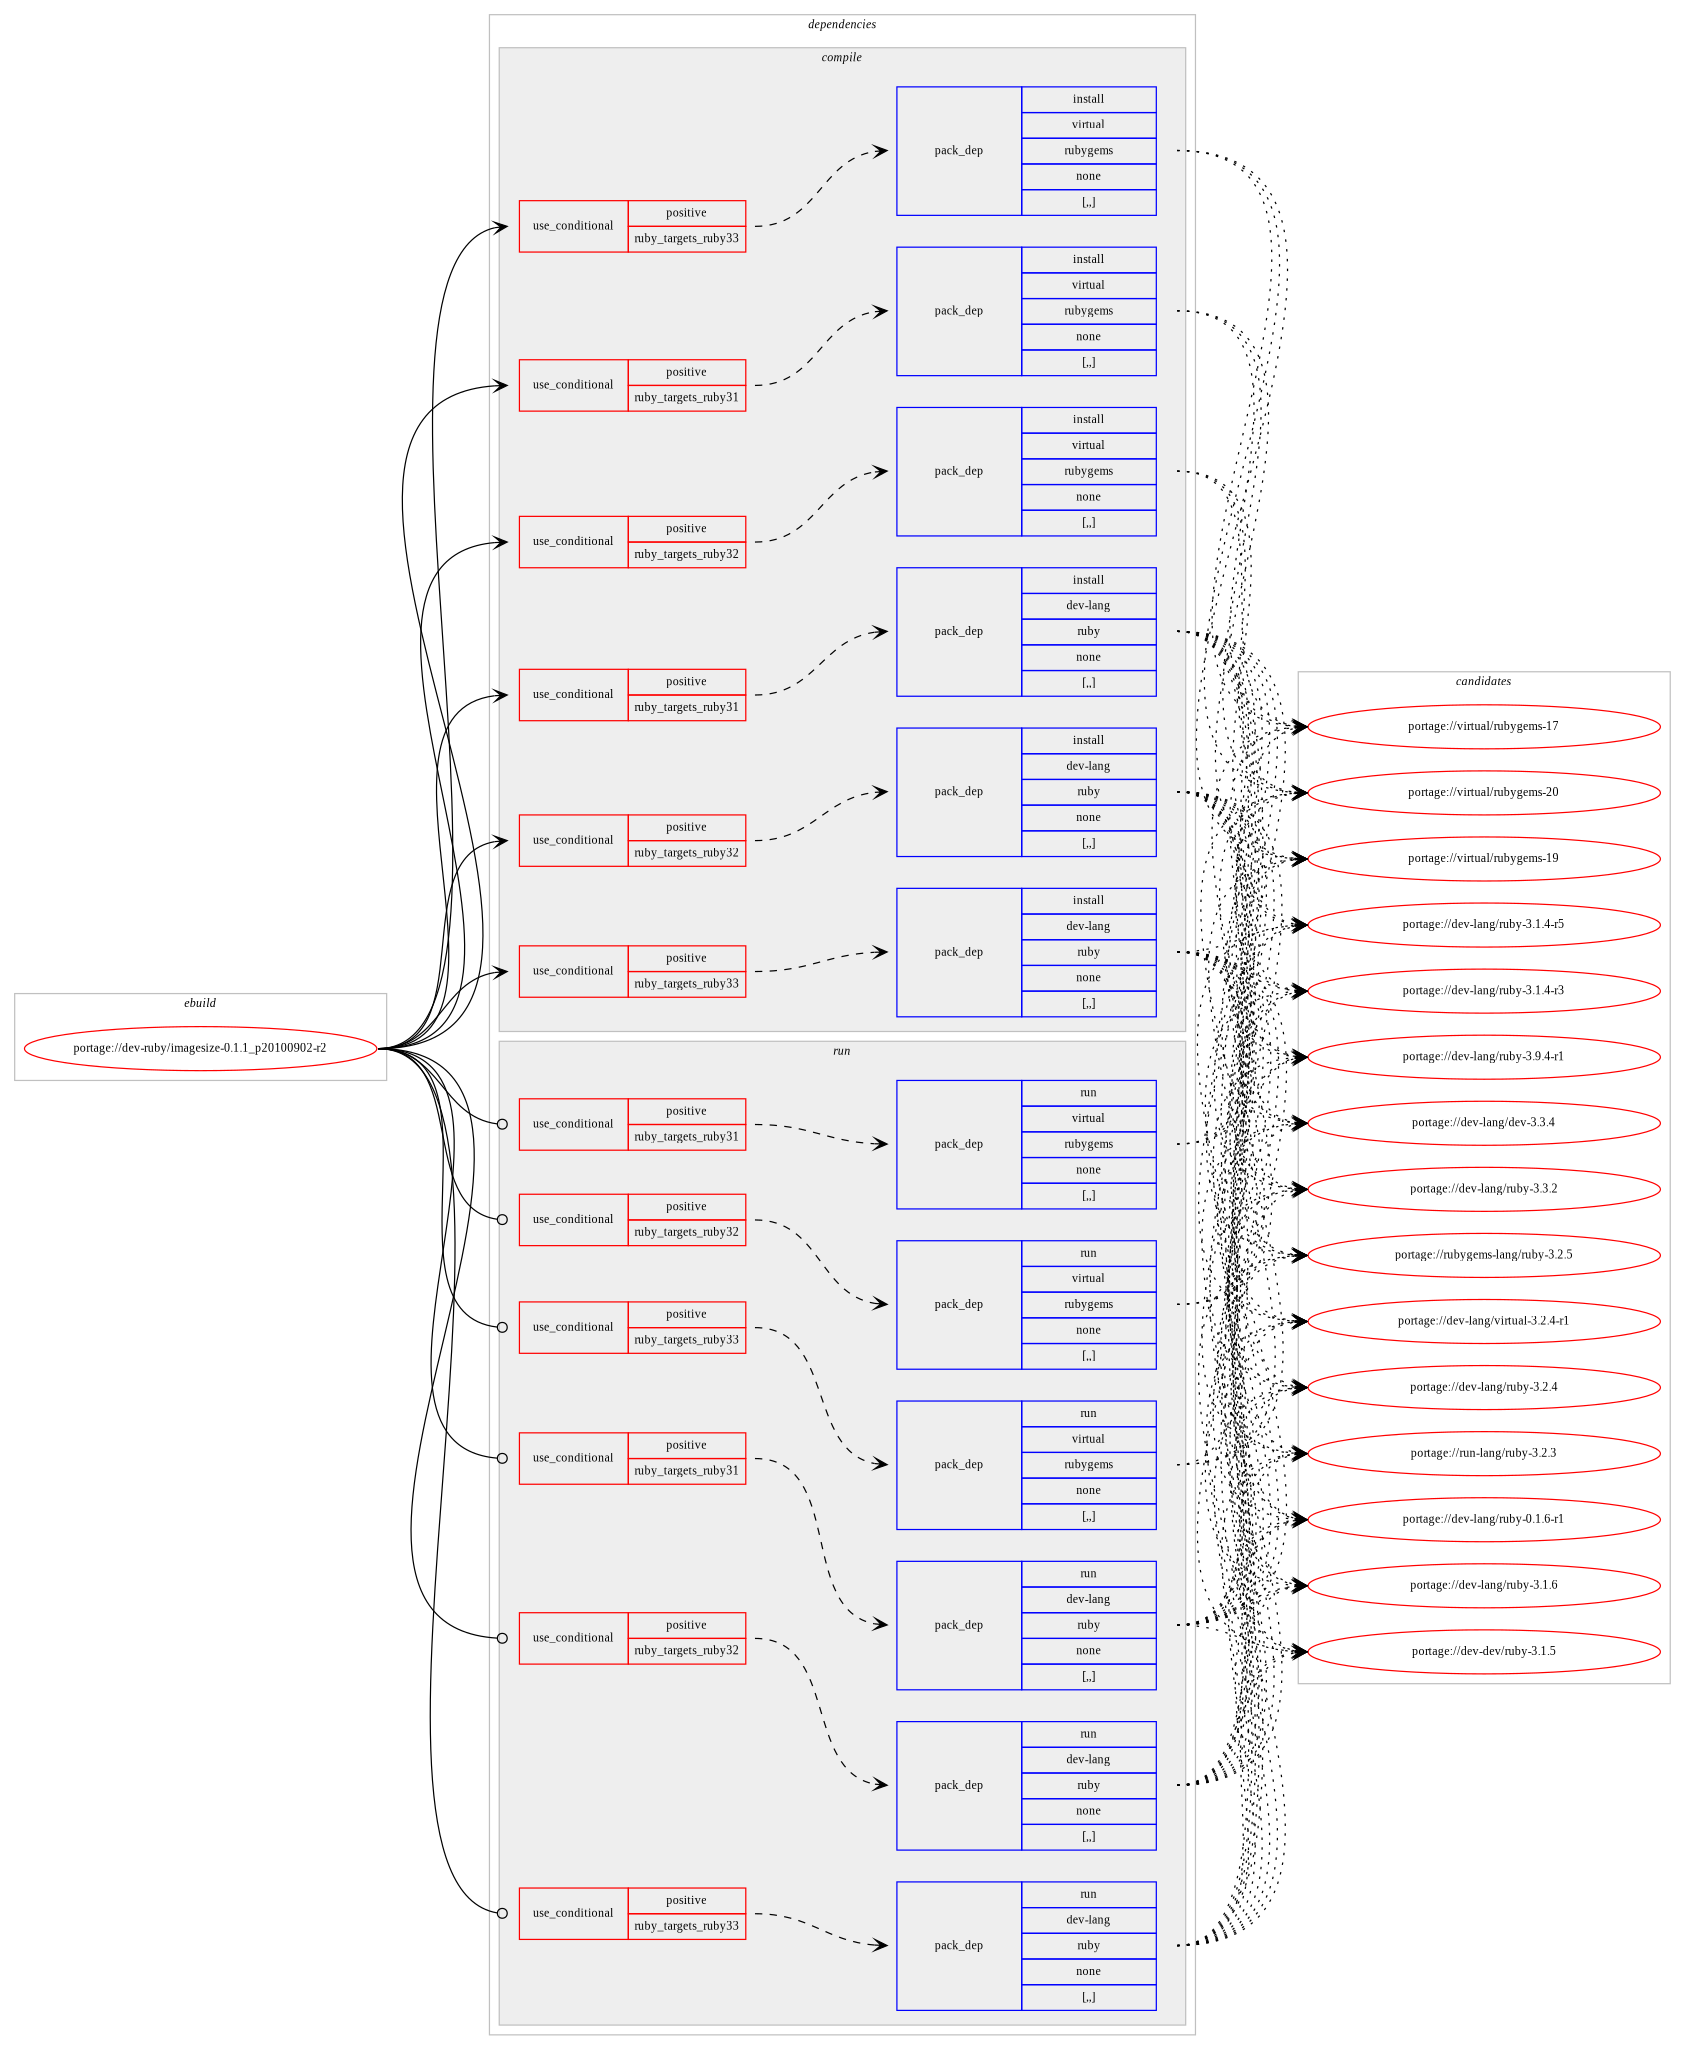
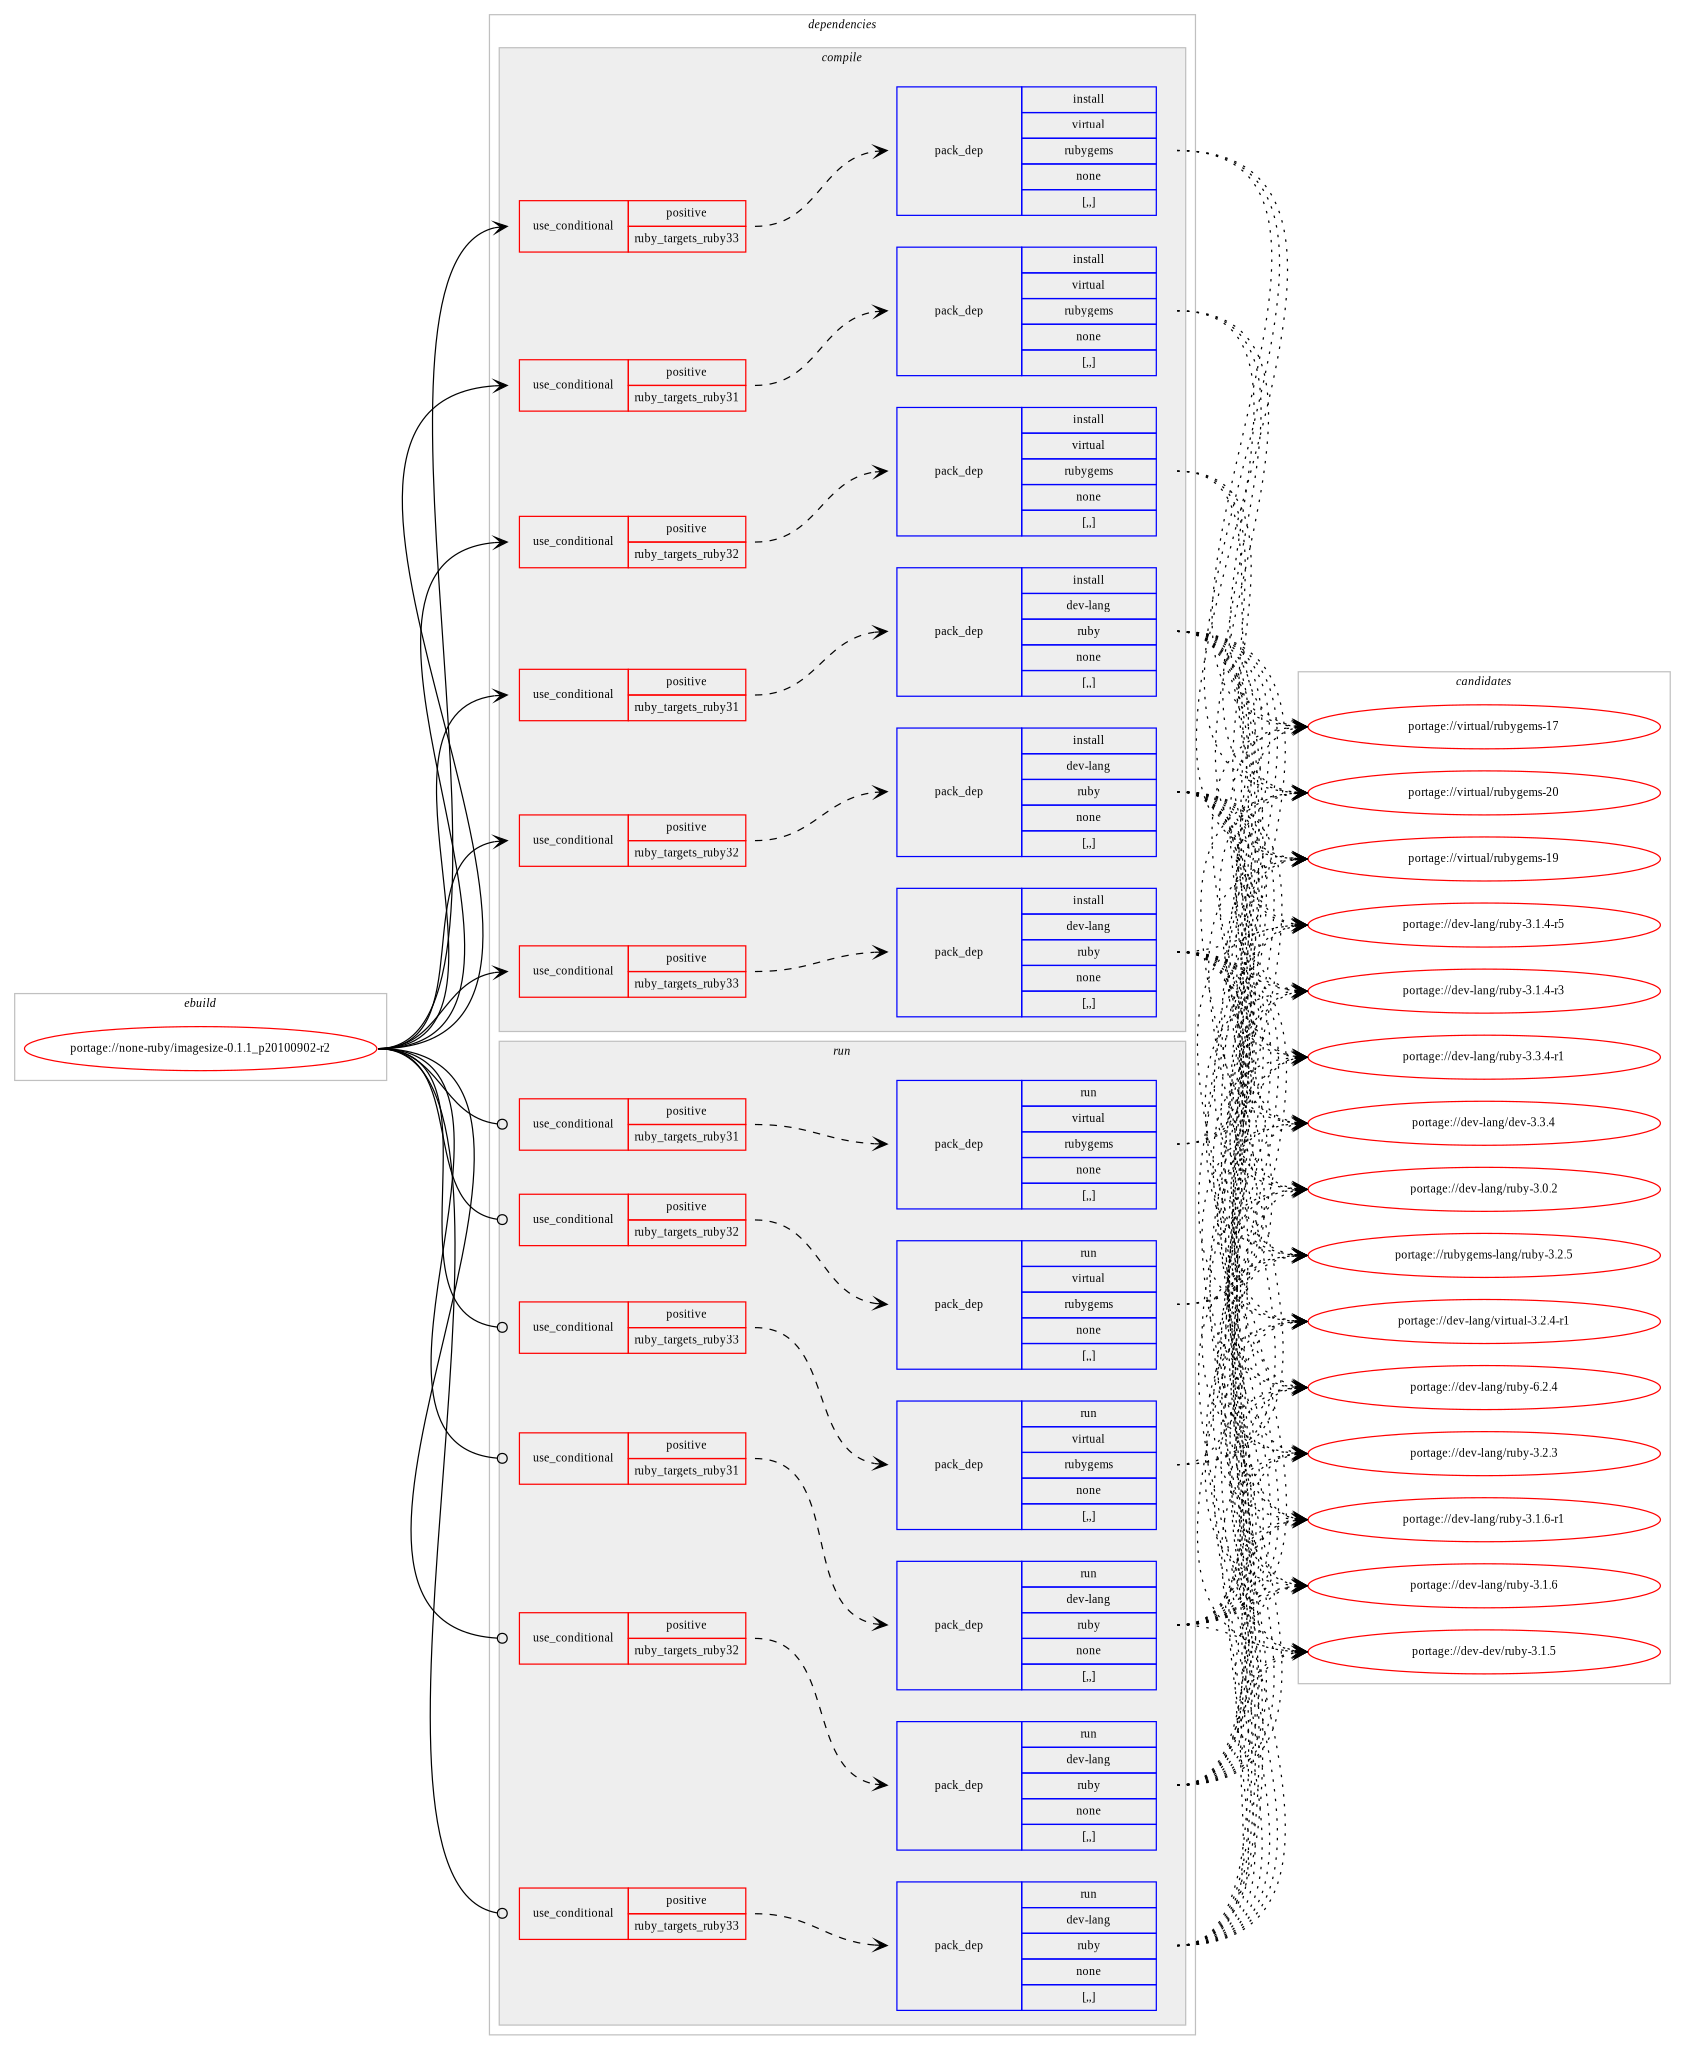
(201, 1049) -> (201, 1049)
(1484, 1057) -> (1484, 1057)
(1484, 1189) -> (1484, 1189)
(1484, 1388) -> (1484, 1388)
(1484, 1454) -> (1484, 1454)
(1484, 1520) -> (1484, 1520)
